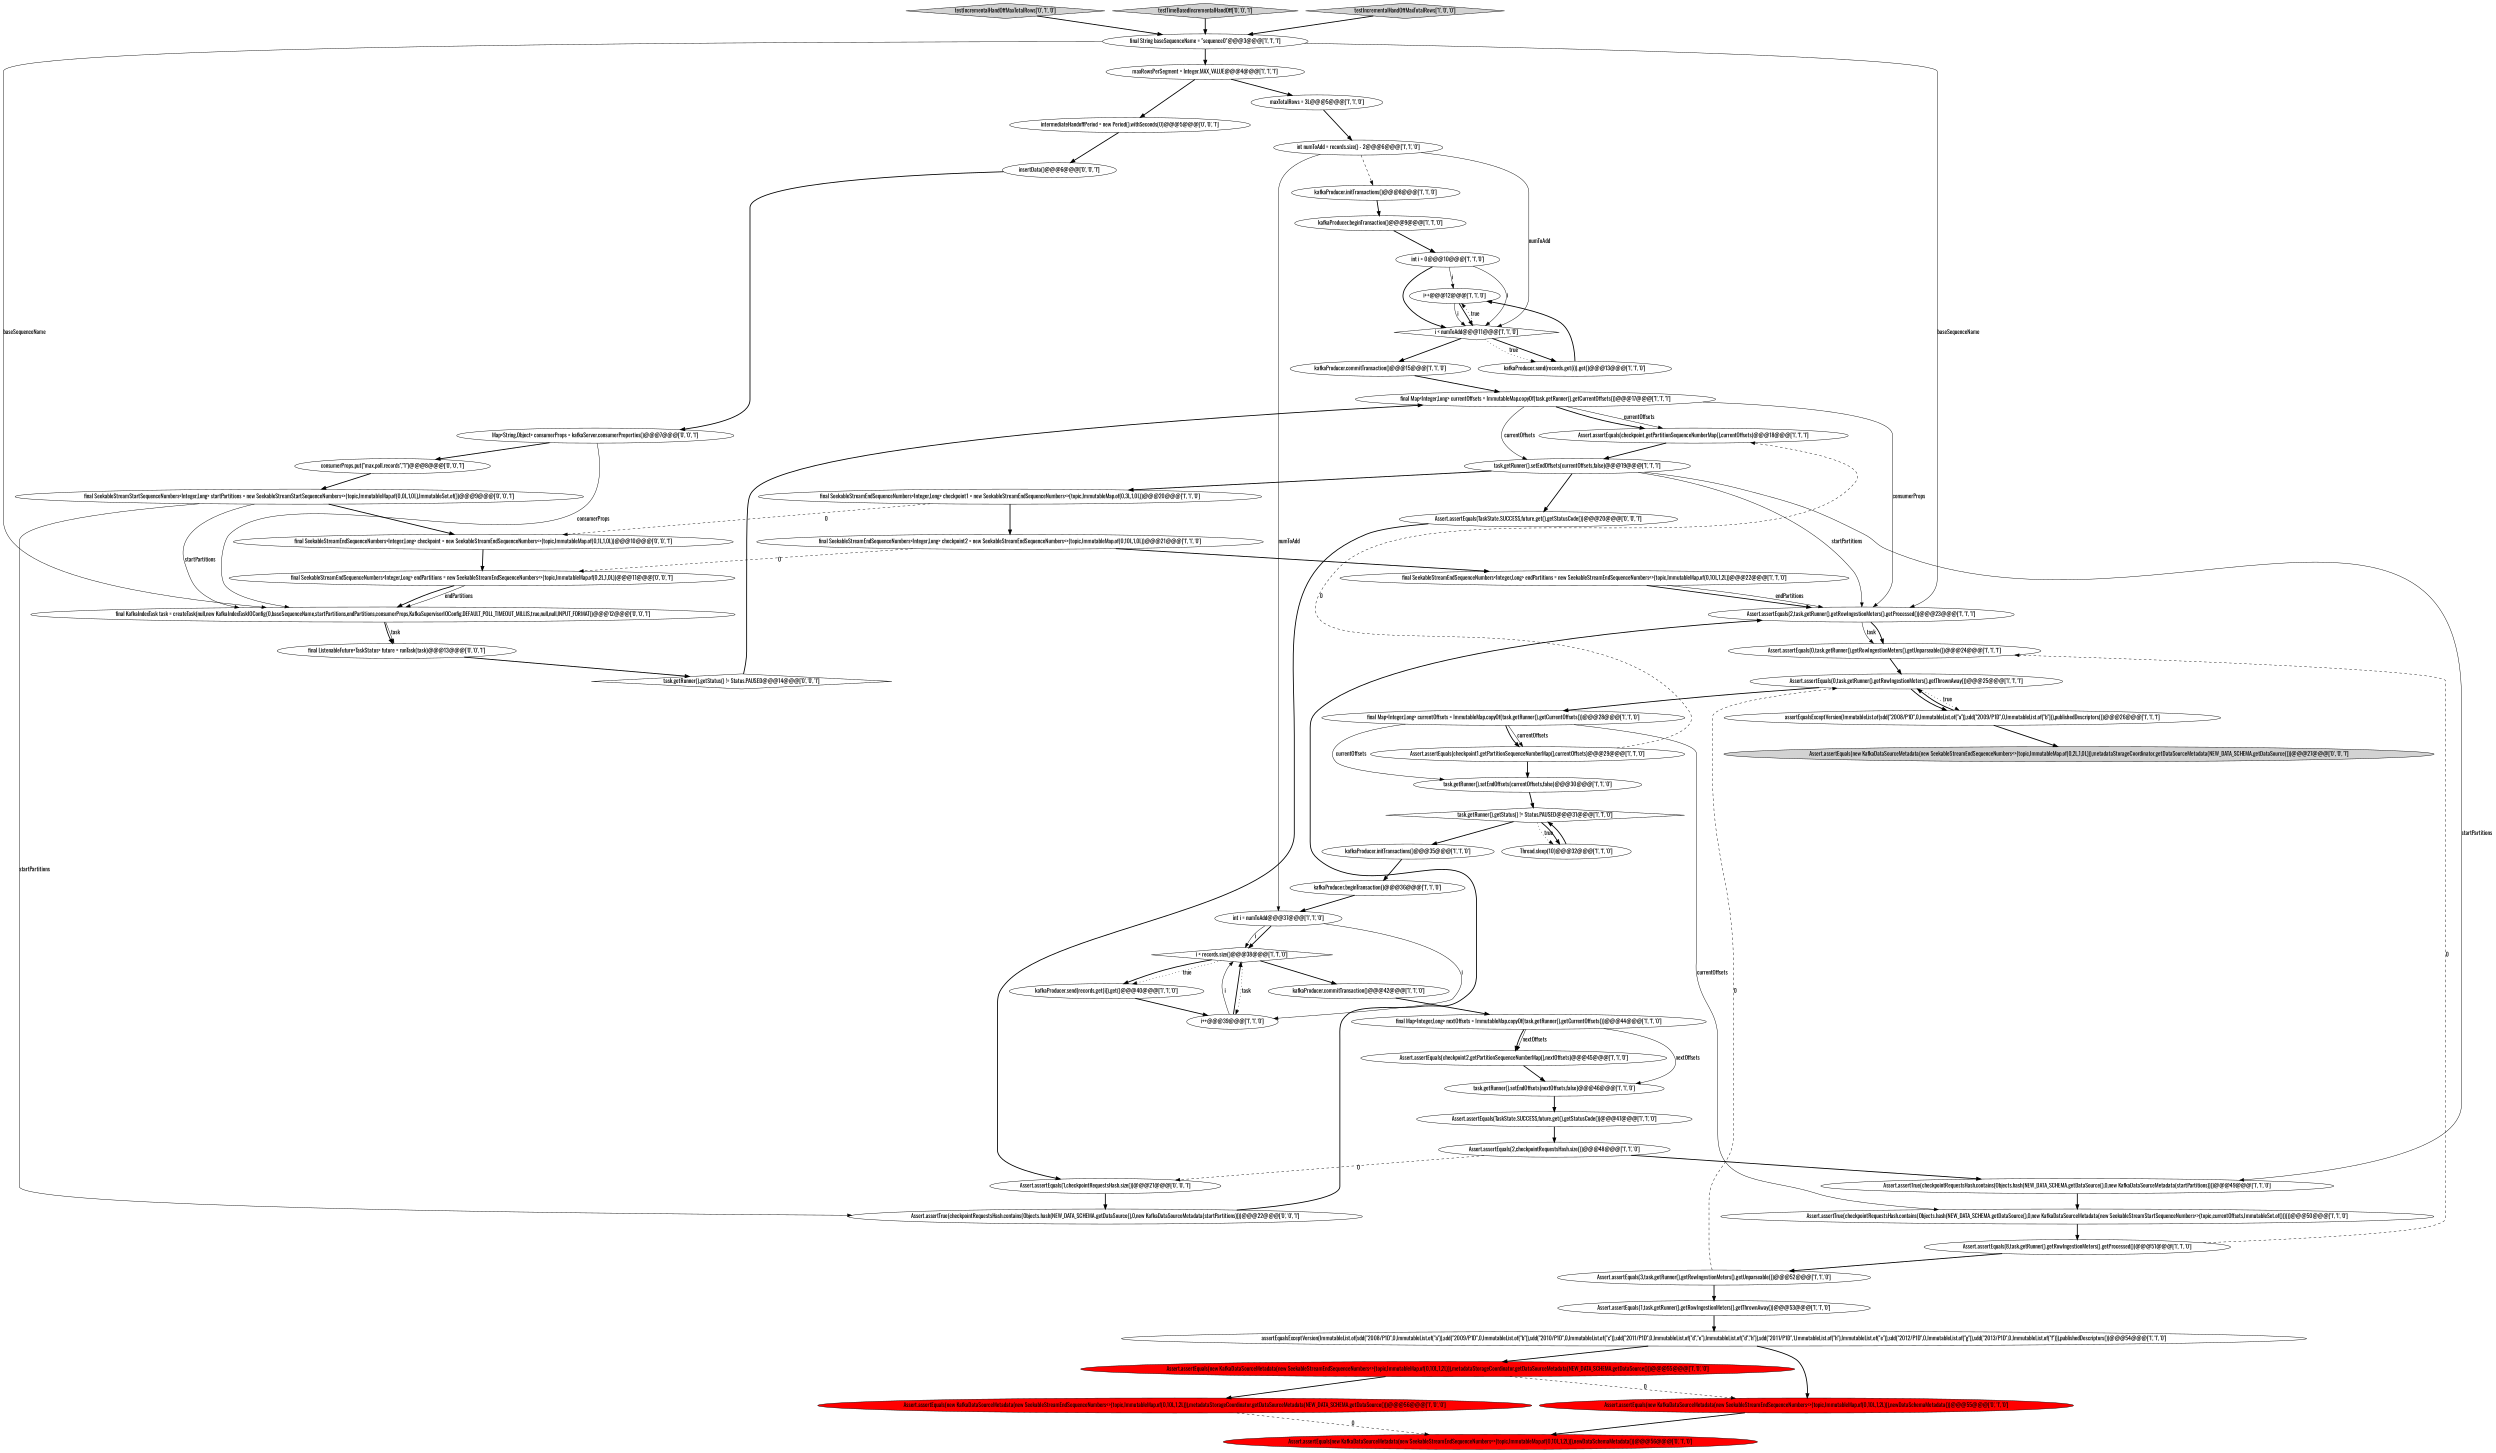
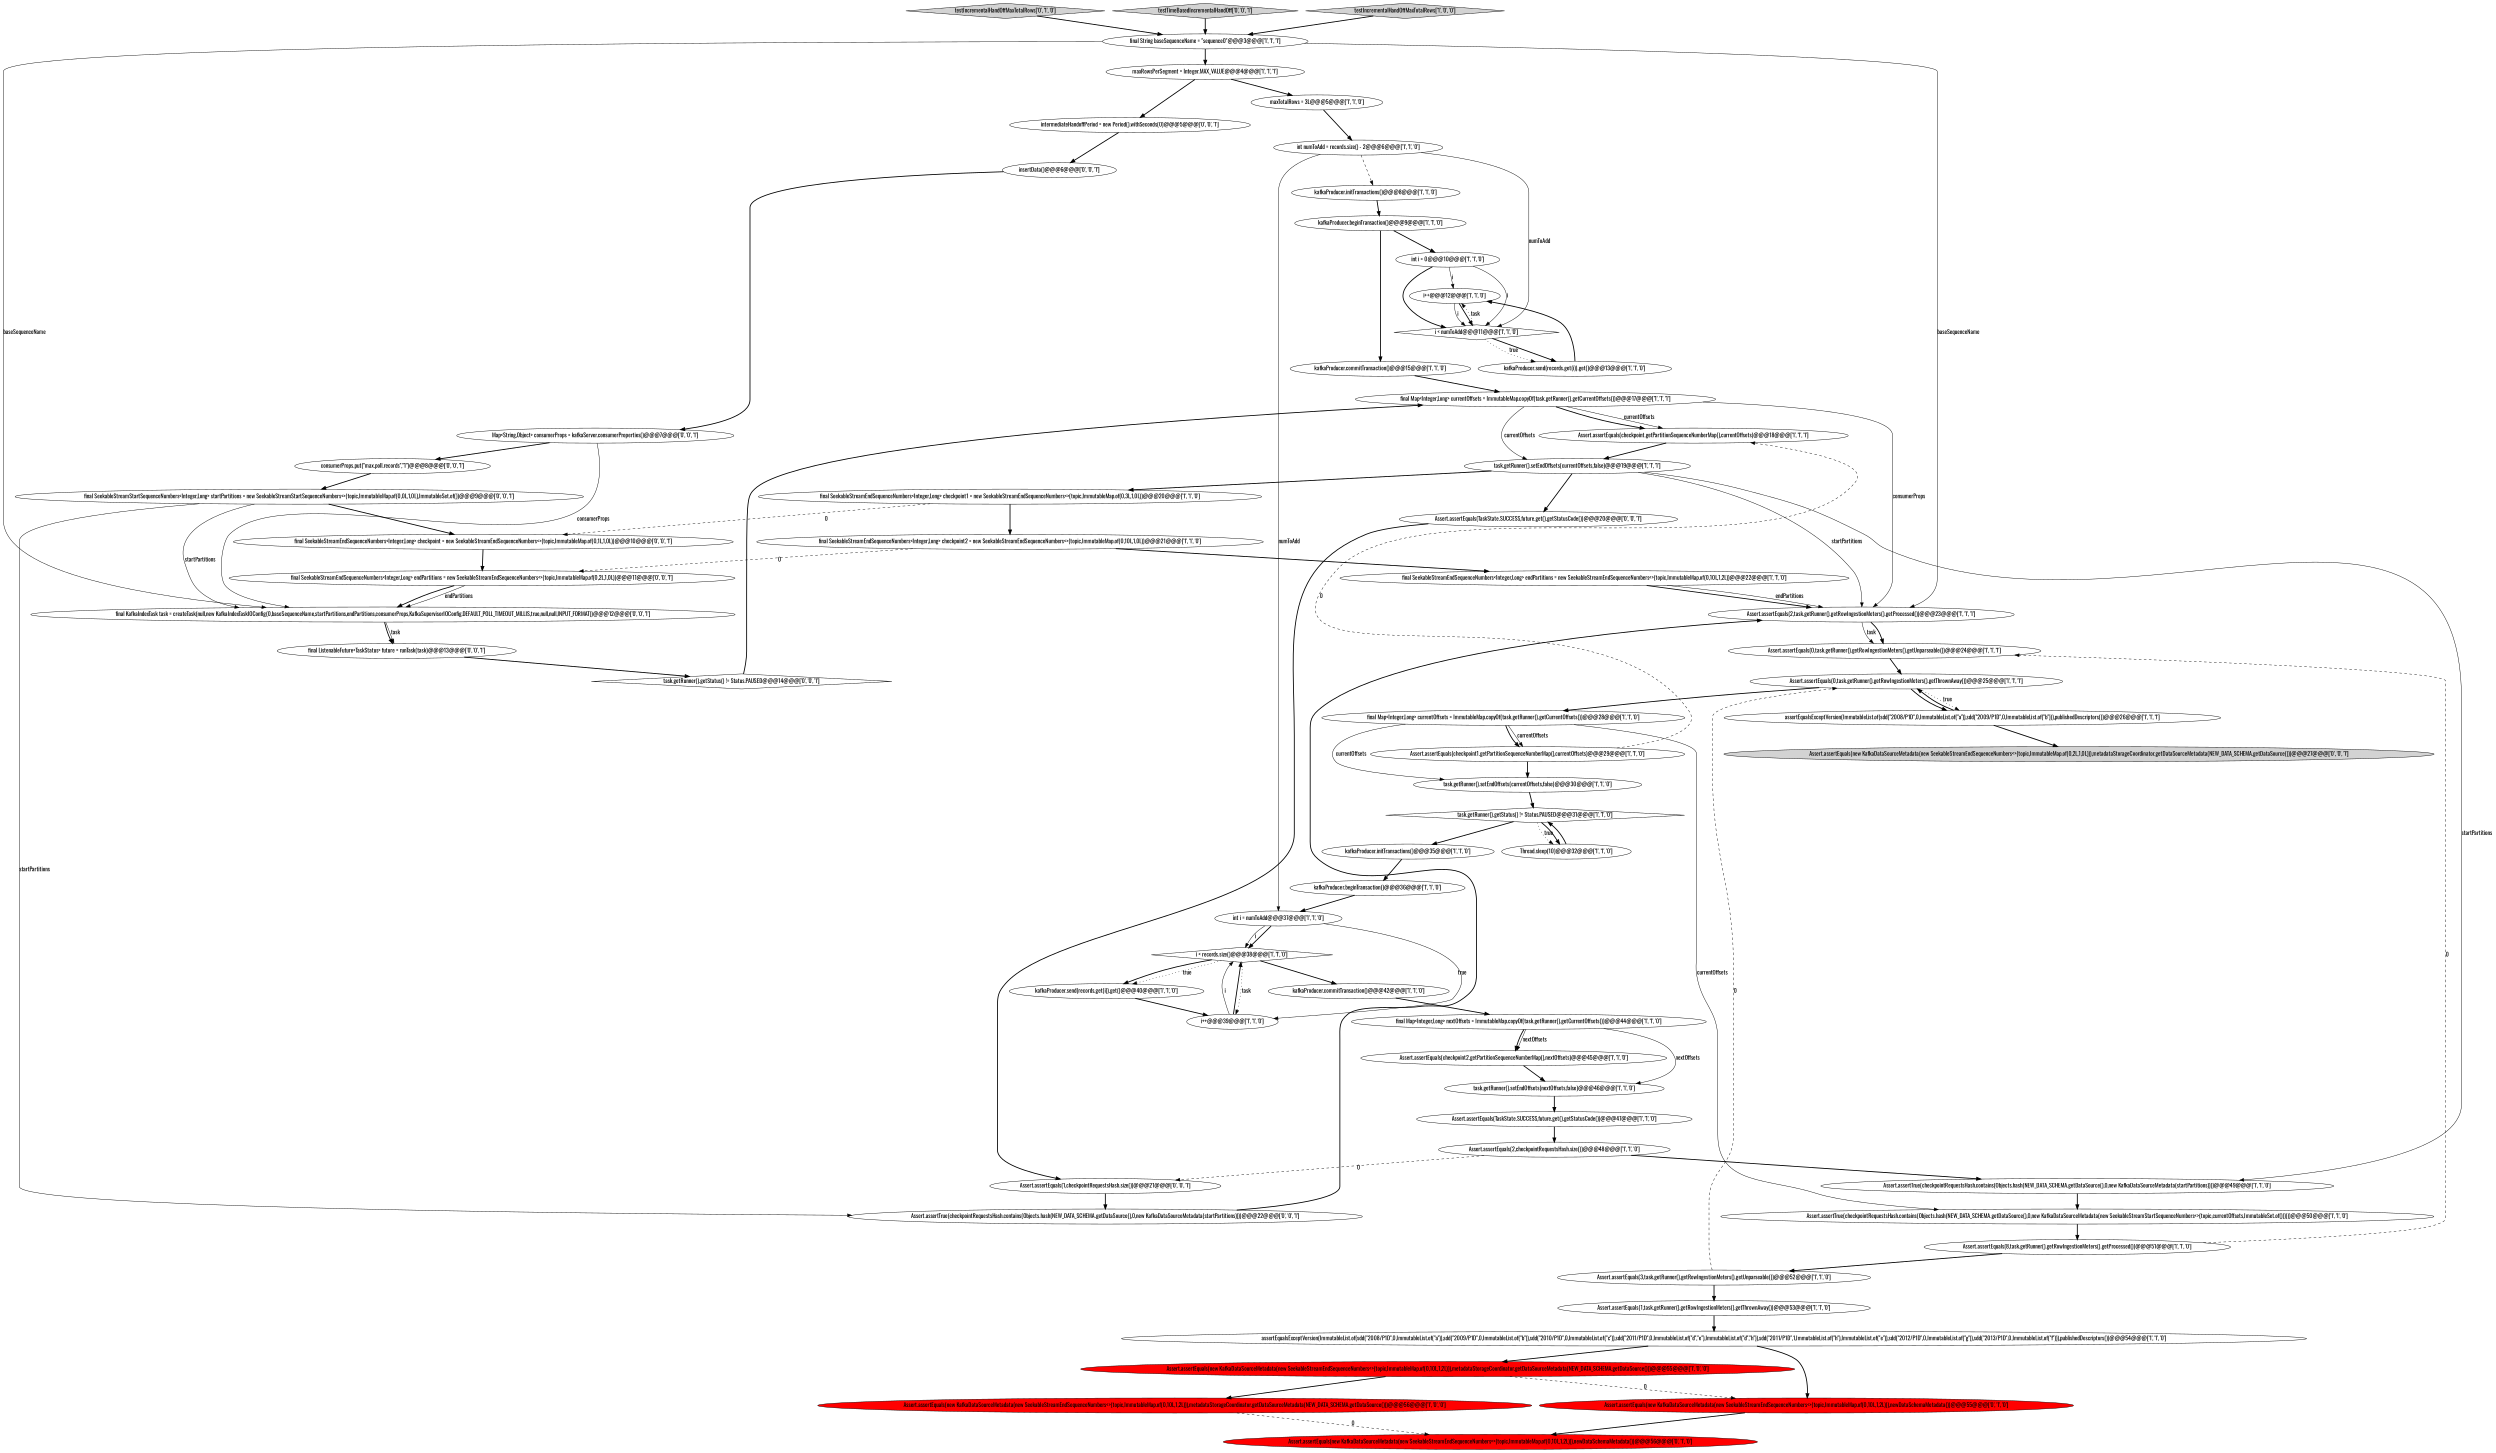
(1475, 314) -> (1475, 314)
(1432, 349) -> (1380, 294)
(1462, 973) -> (1462, 973)
